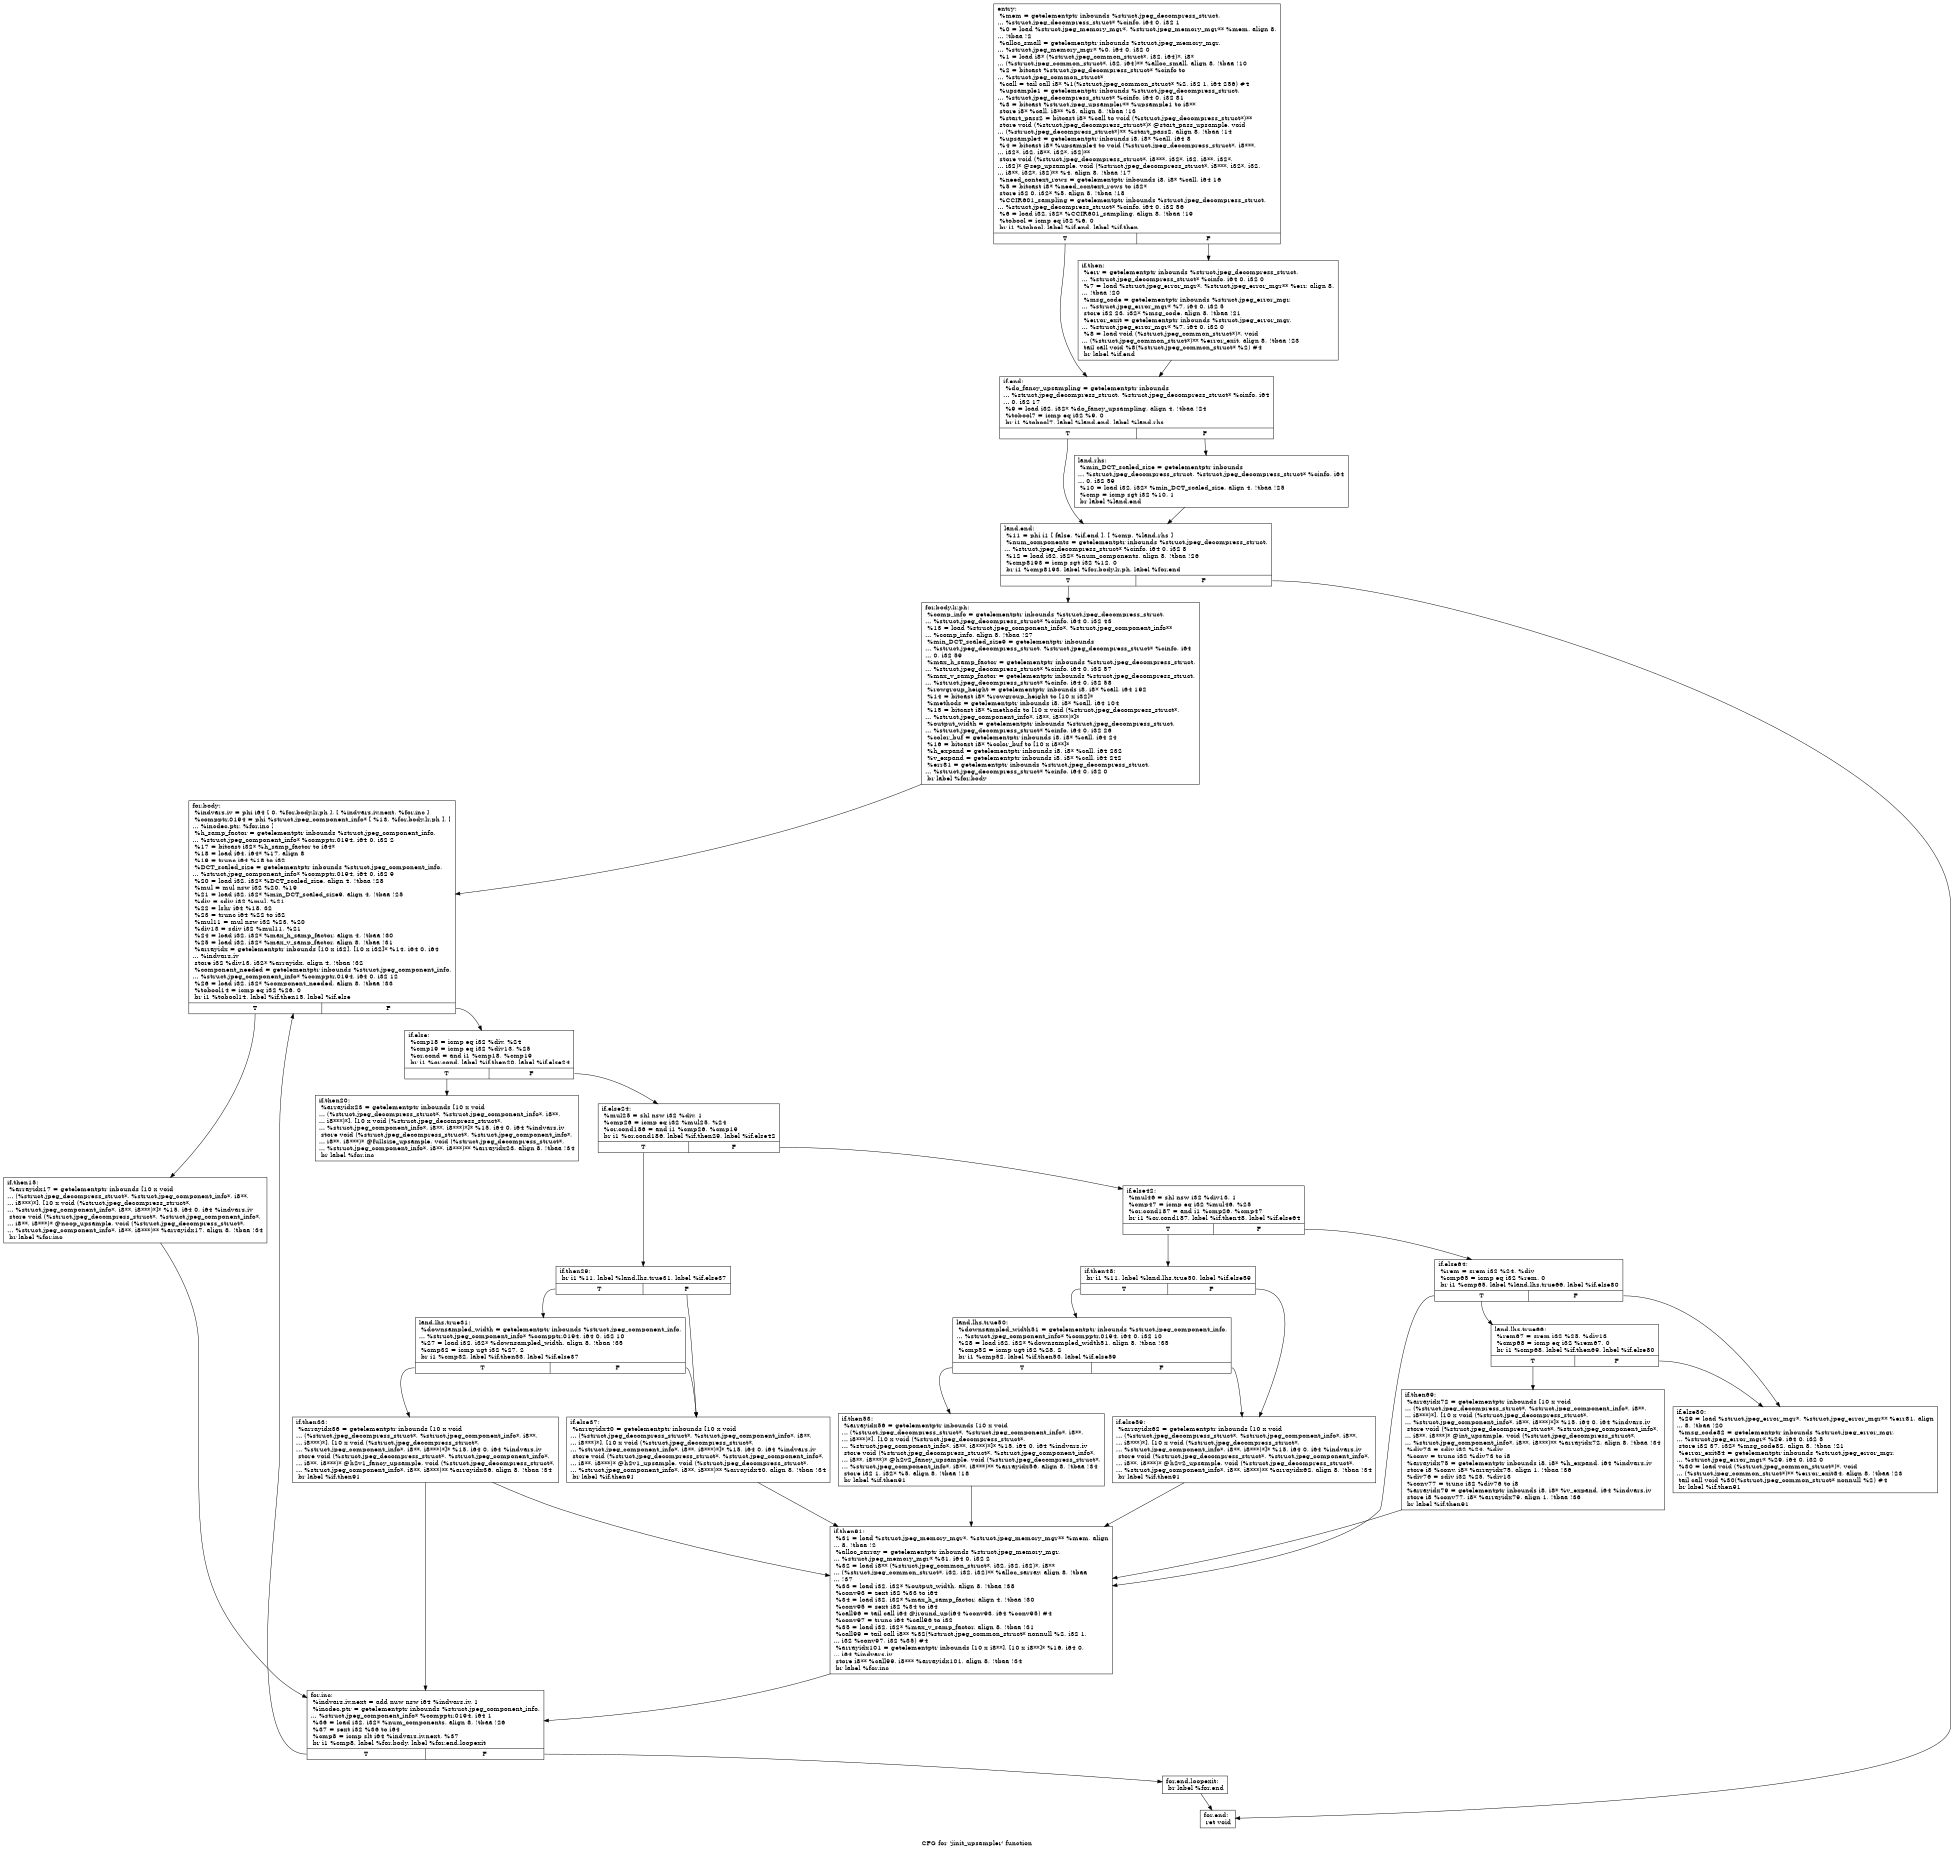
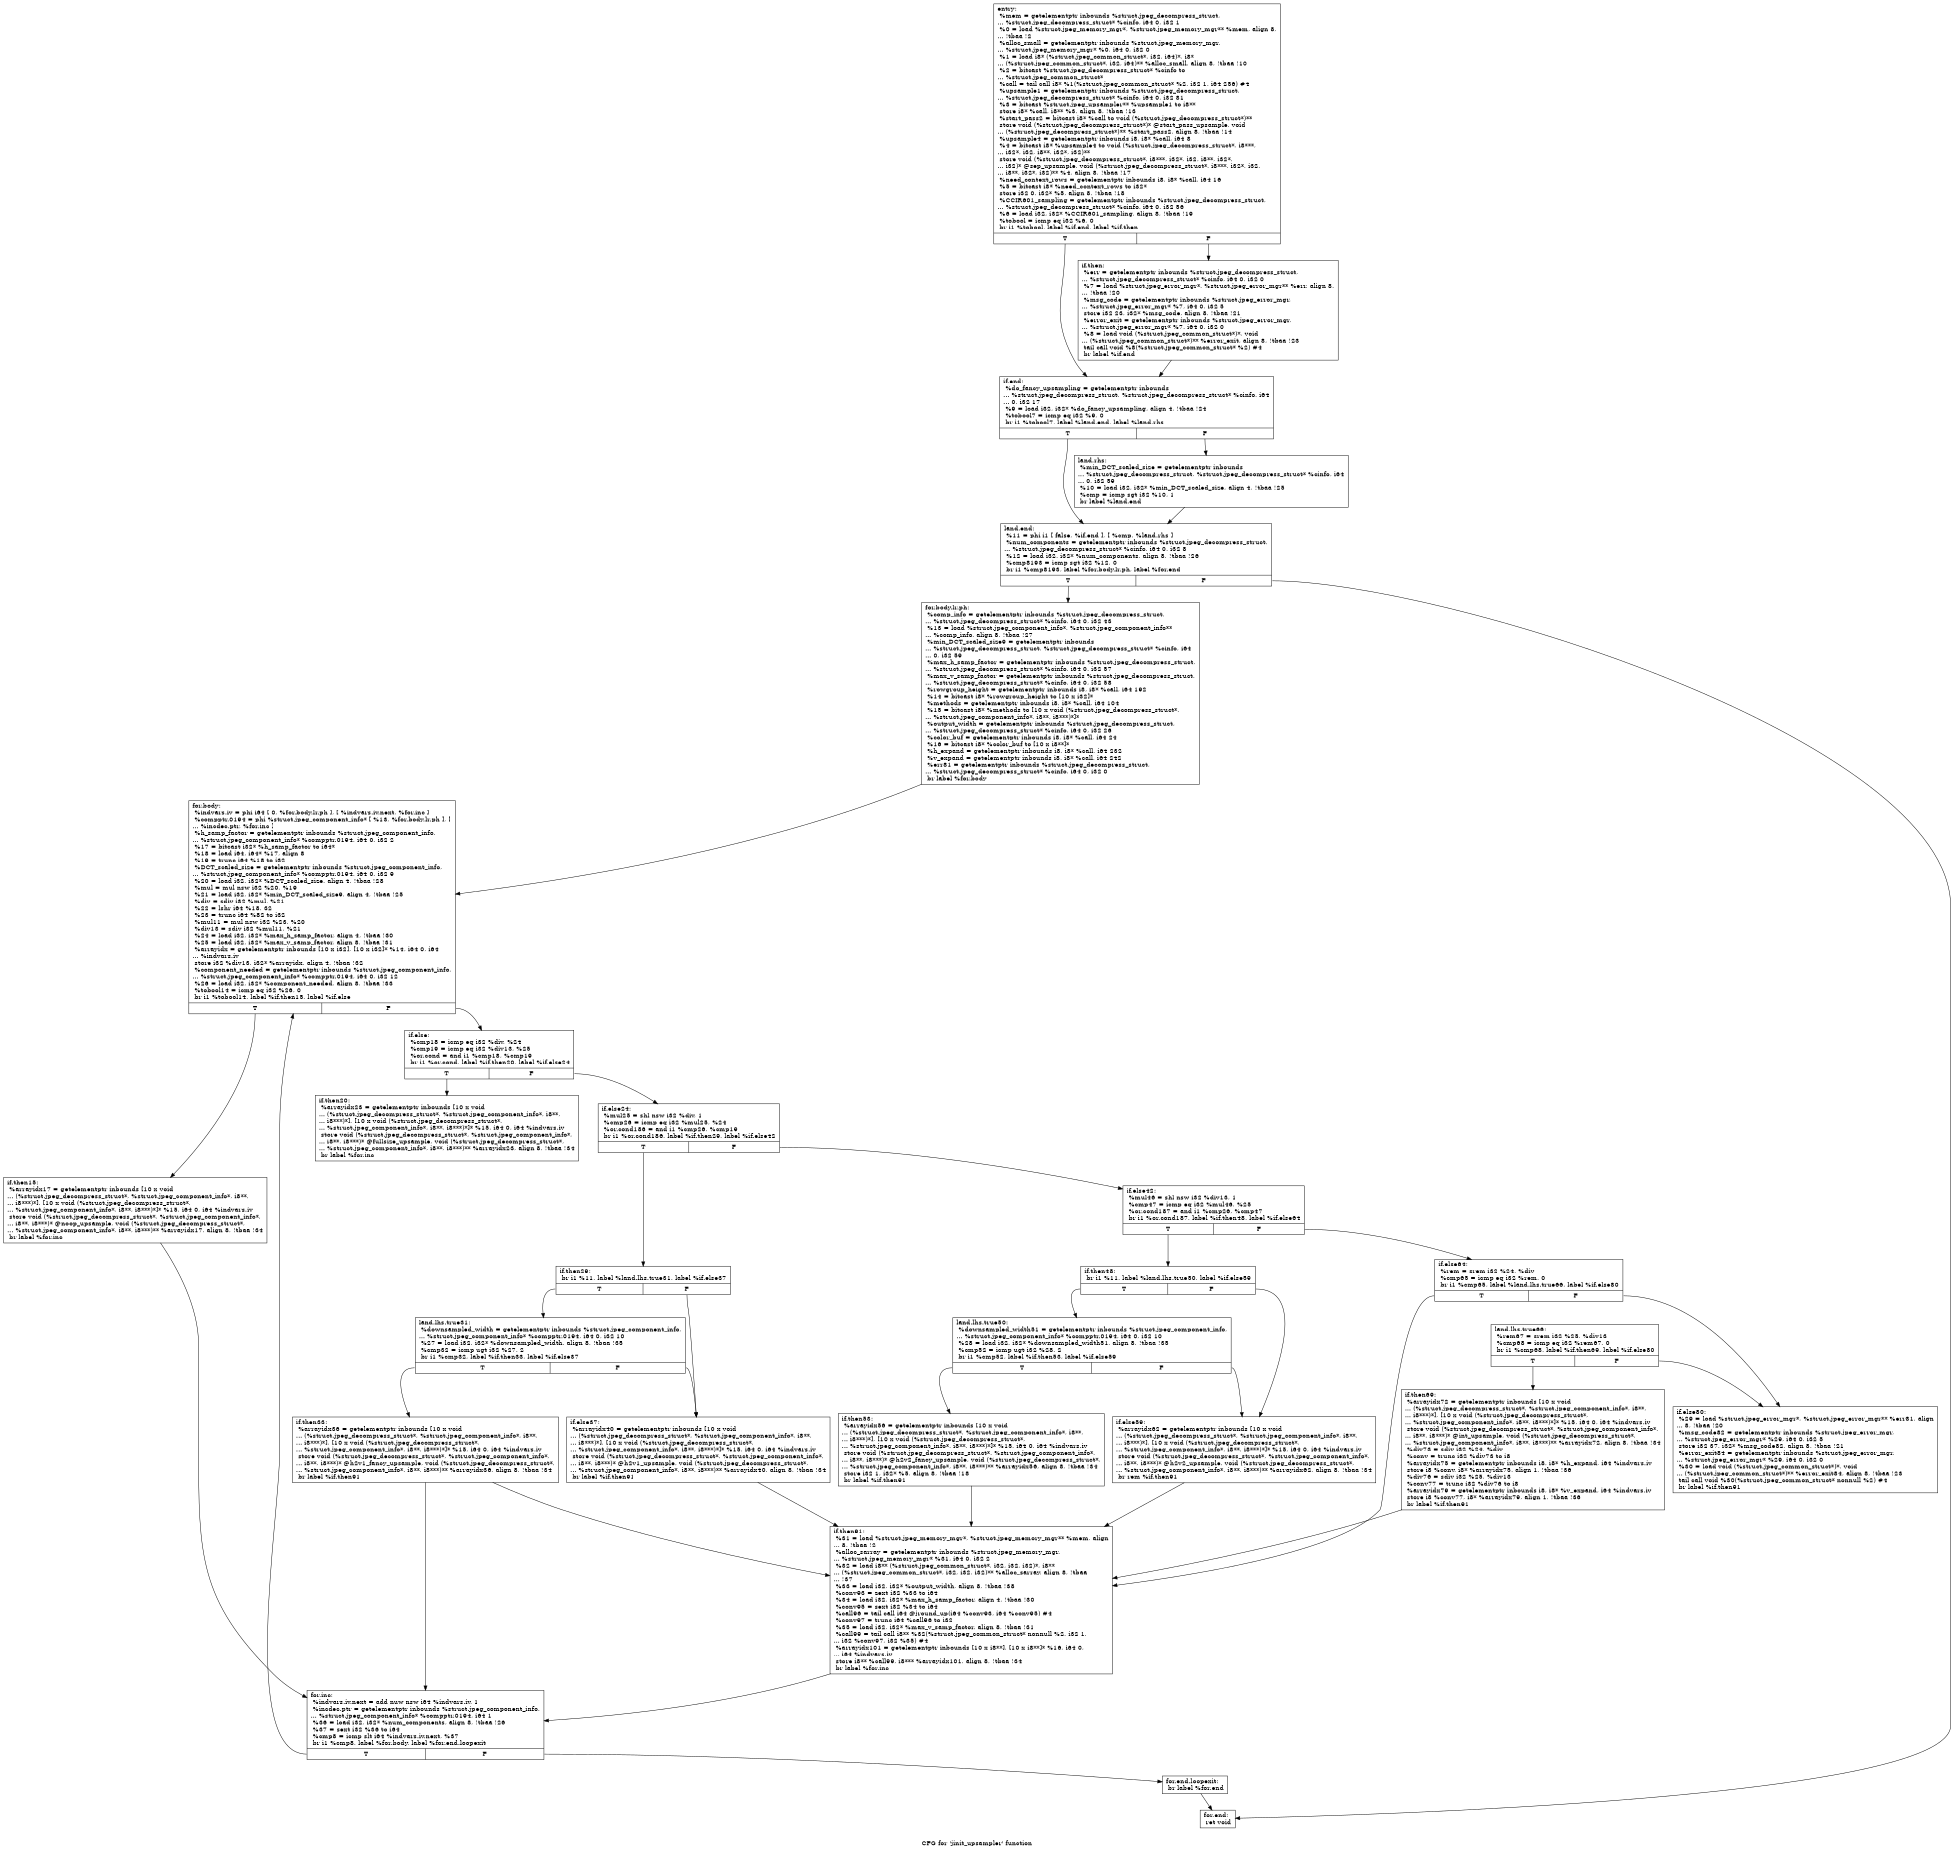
(239, 915) -> (239, 915)
(1483, 1312) -> none
(1148, 1477) -> (1147, 1477)
